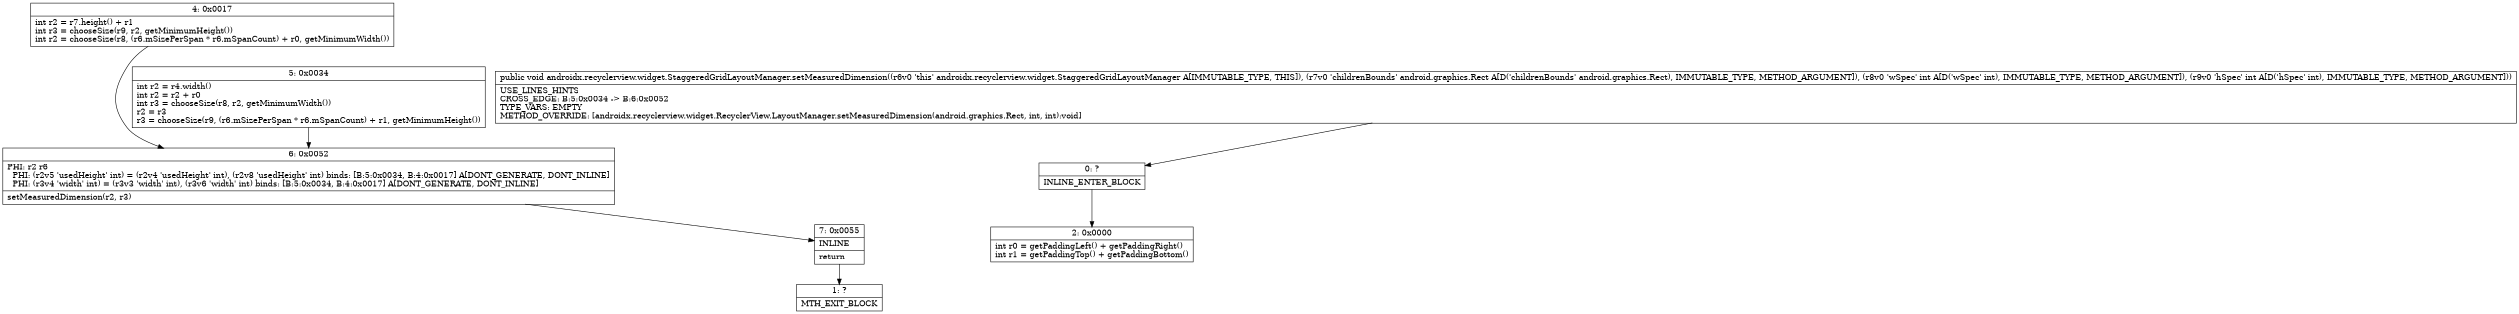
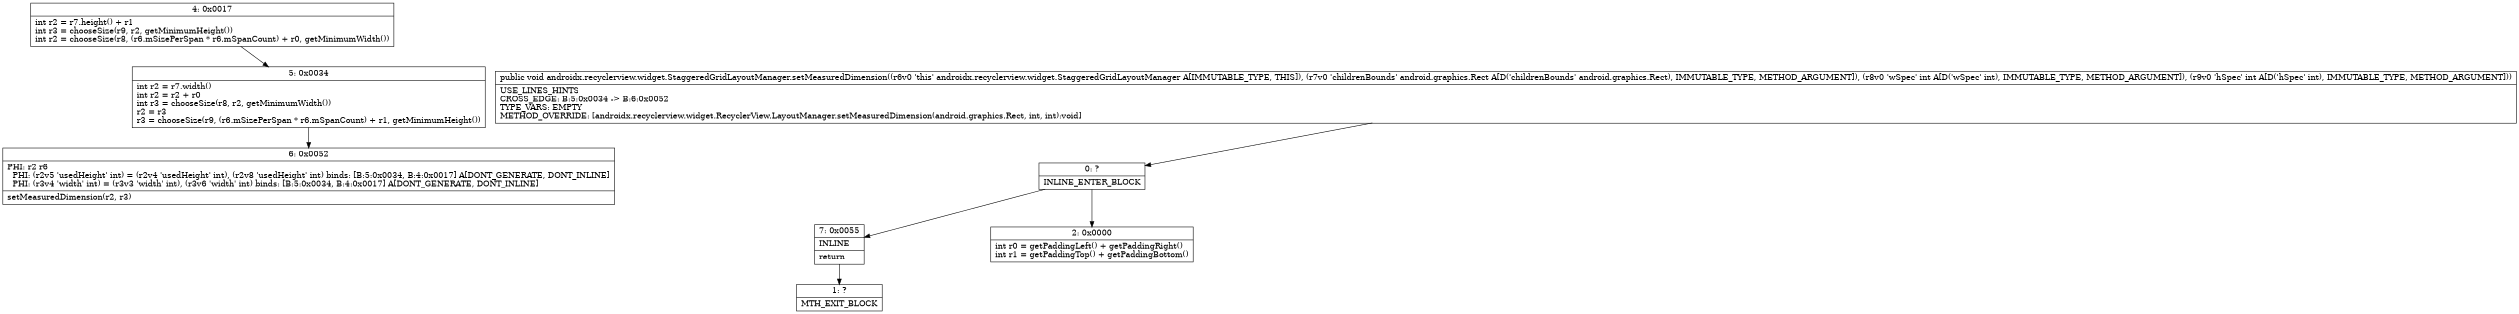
(174, 87) -> (174, 87)
(116, 101) -> (252, 55)
(667, 222) -> (958, 212)
